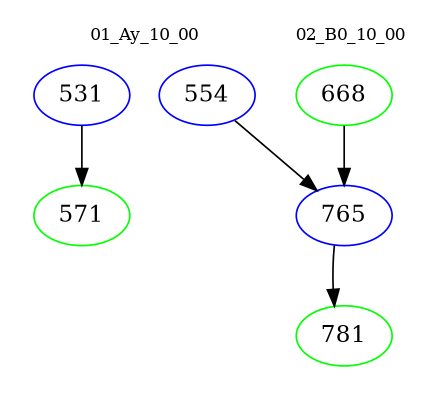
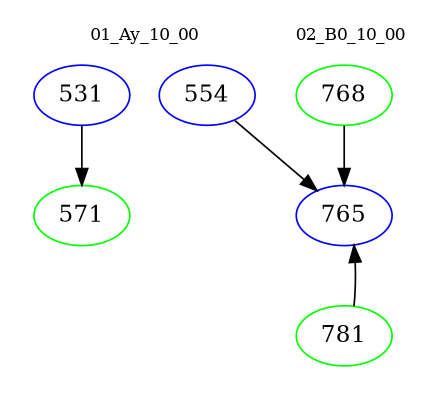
(344, 95) -> (344, 95)
(333, 267) -> (355, 284)
